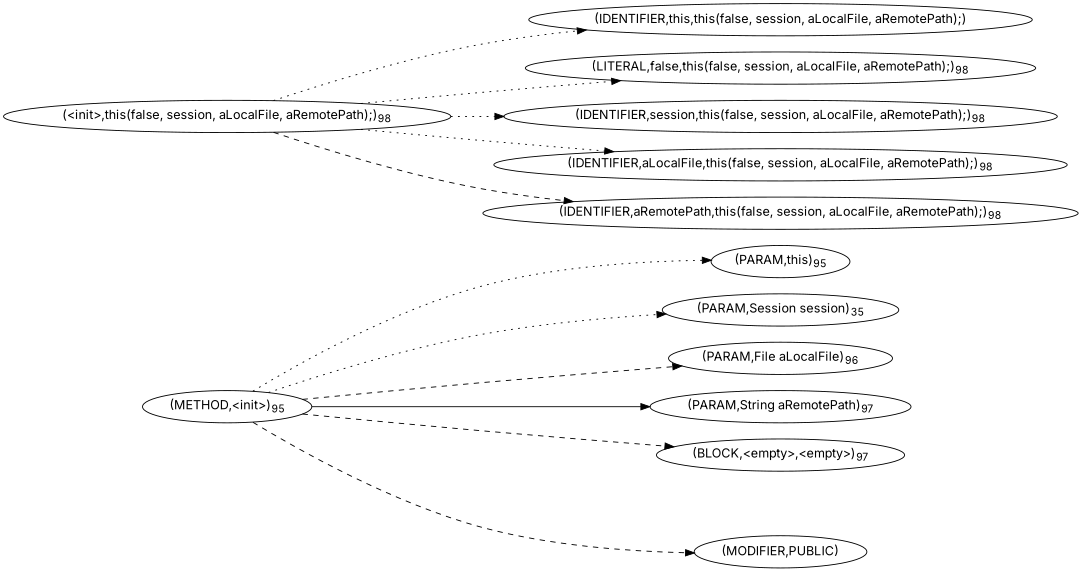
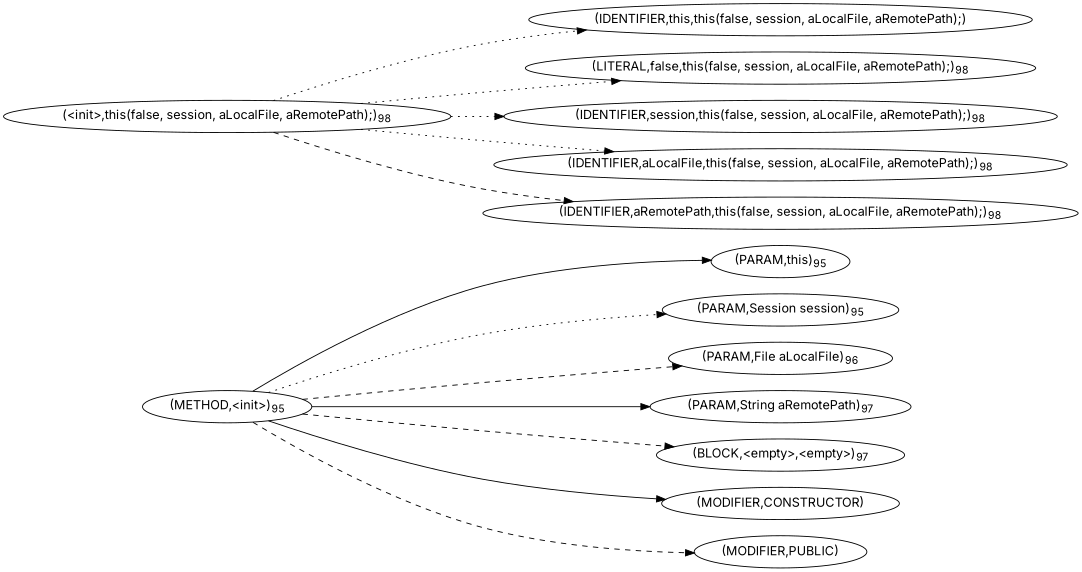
(467, 291) -> (467, 291)
(858, 309) -> (858, 309)
none -> (781, 503)
